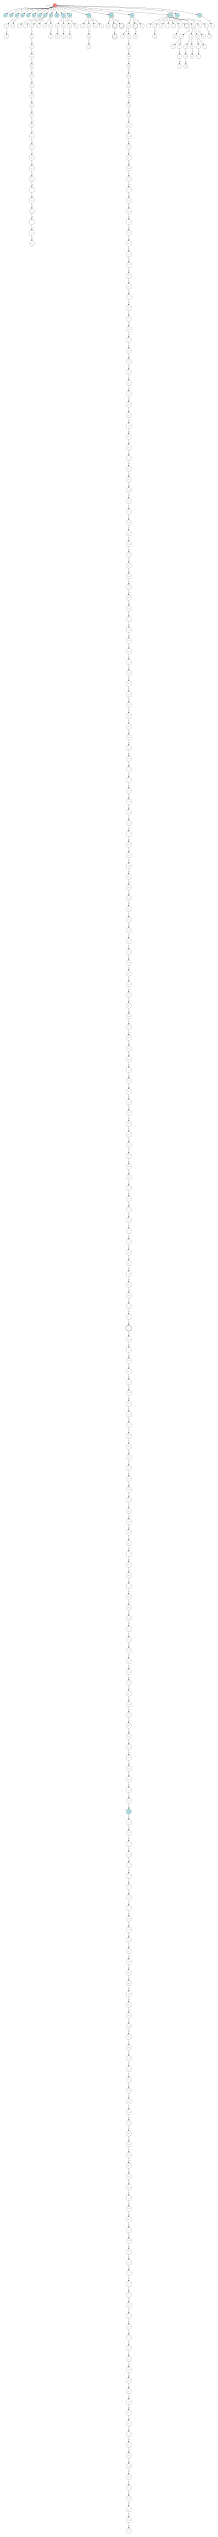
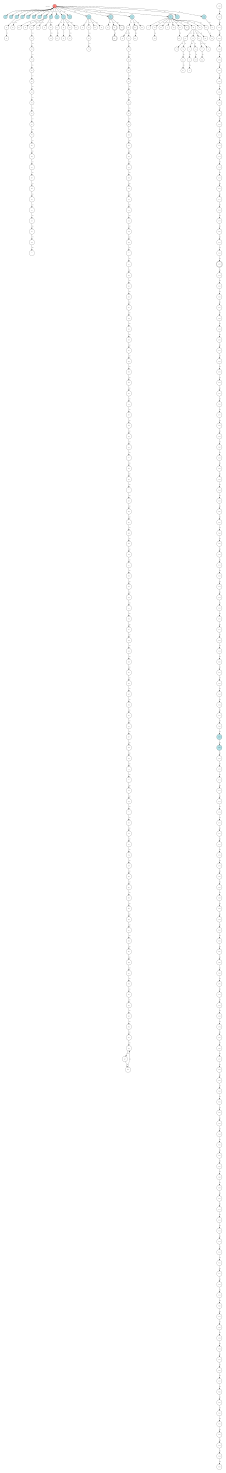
(129, 1064) -> (129, 1060)
(129, 1801) -> (219, 737)
